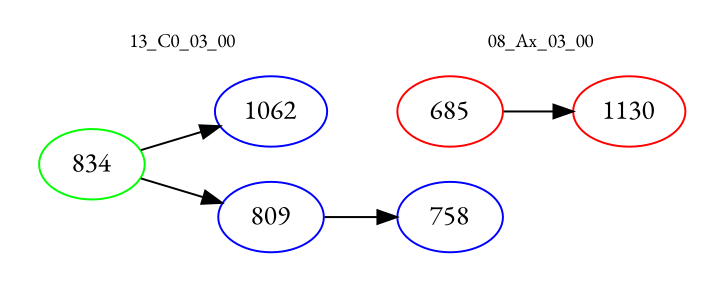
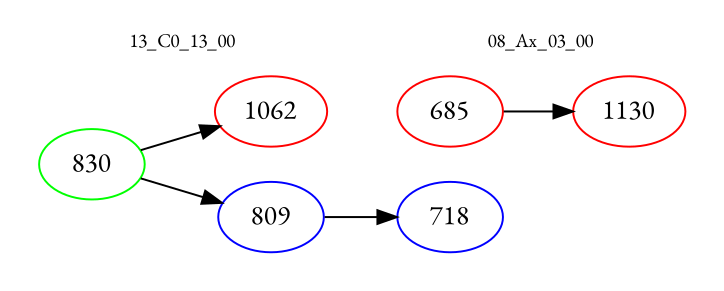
(183, 42) -> (183, 42)
(271, 111) -> (271, 111)
(92, 164) -> (92, 164)
(450, 217) -> (450, 217)
